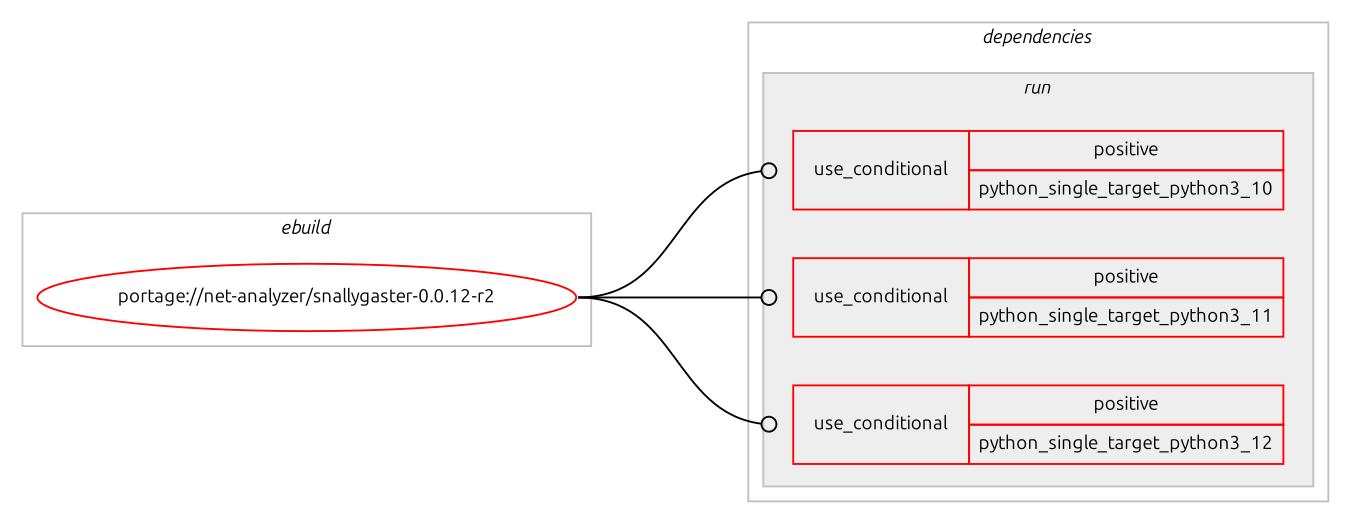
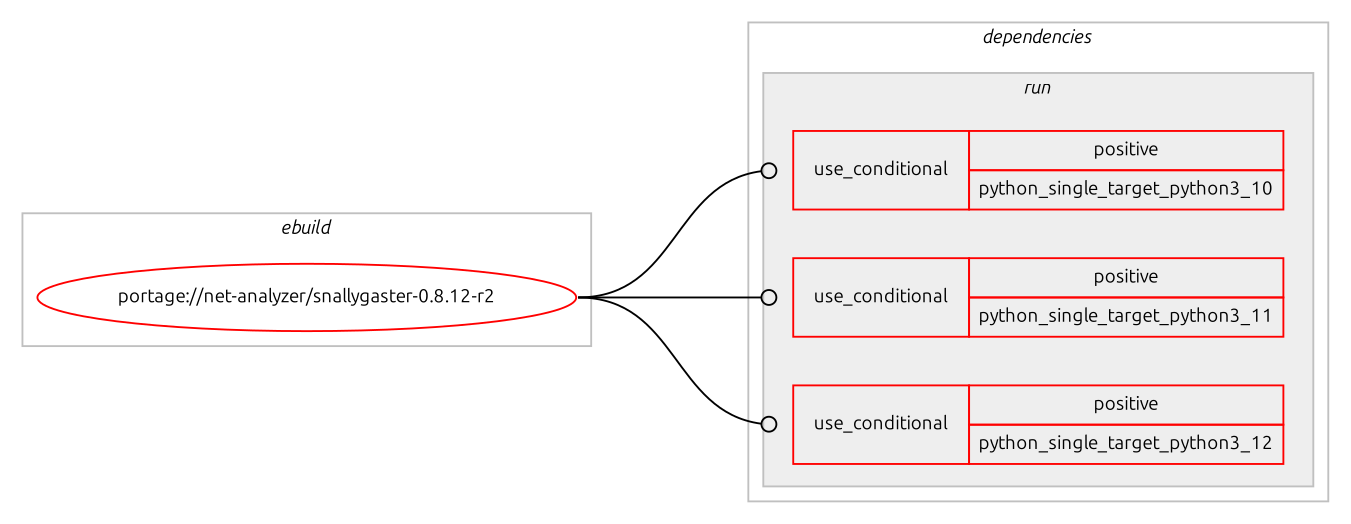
(307, 297) -> (307, 297)
